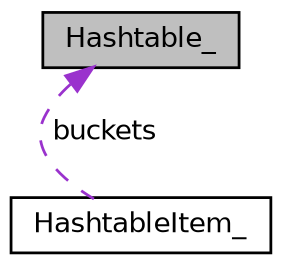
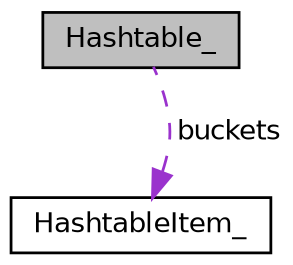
(43, 148) -> (169, 119)
